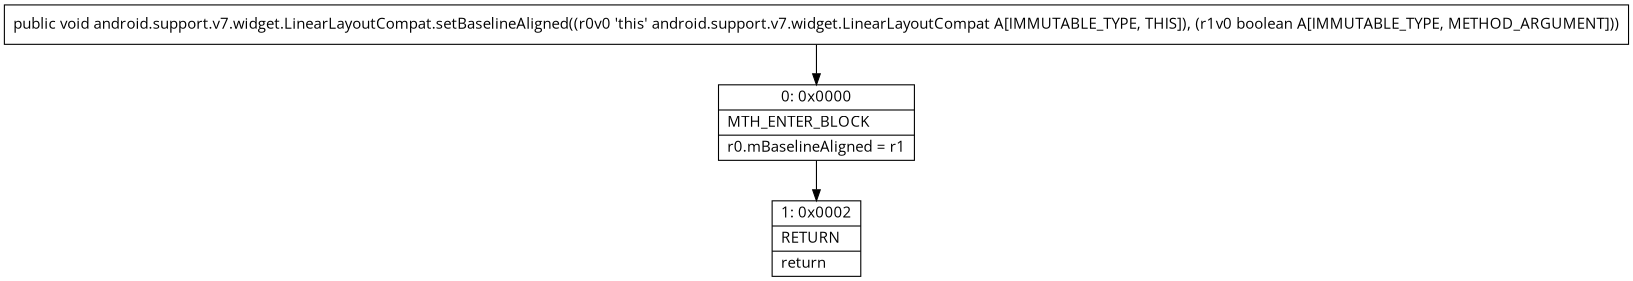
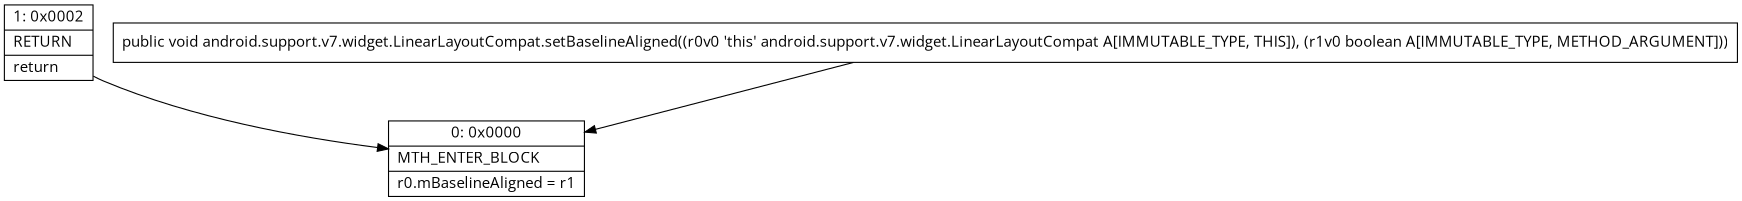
(816, 175) -> (233, 122)
